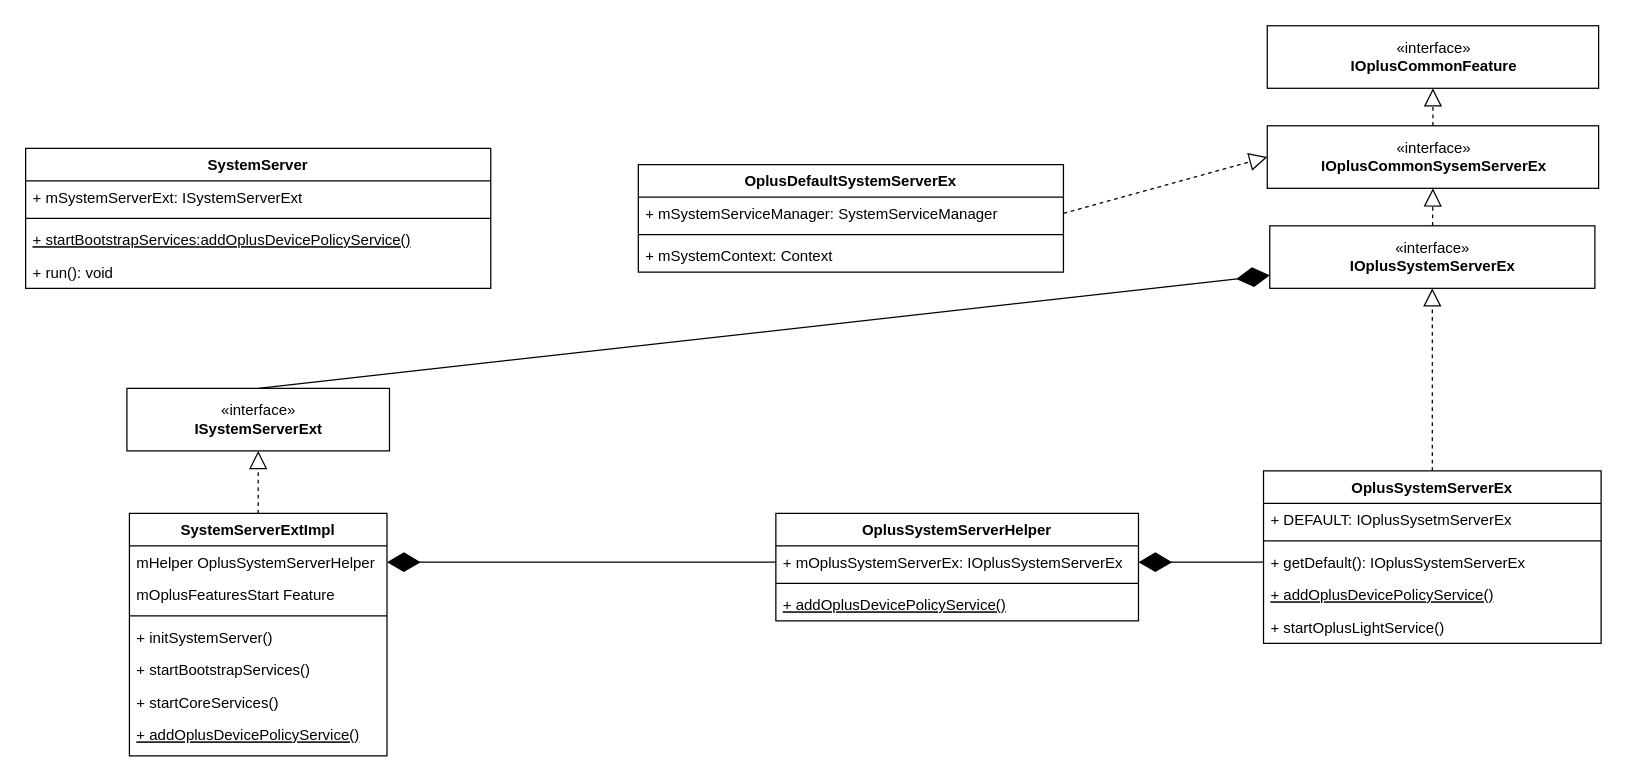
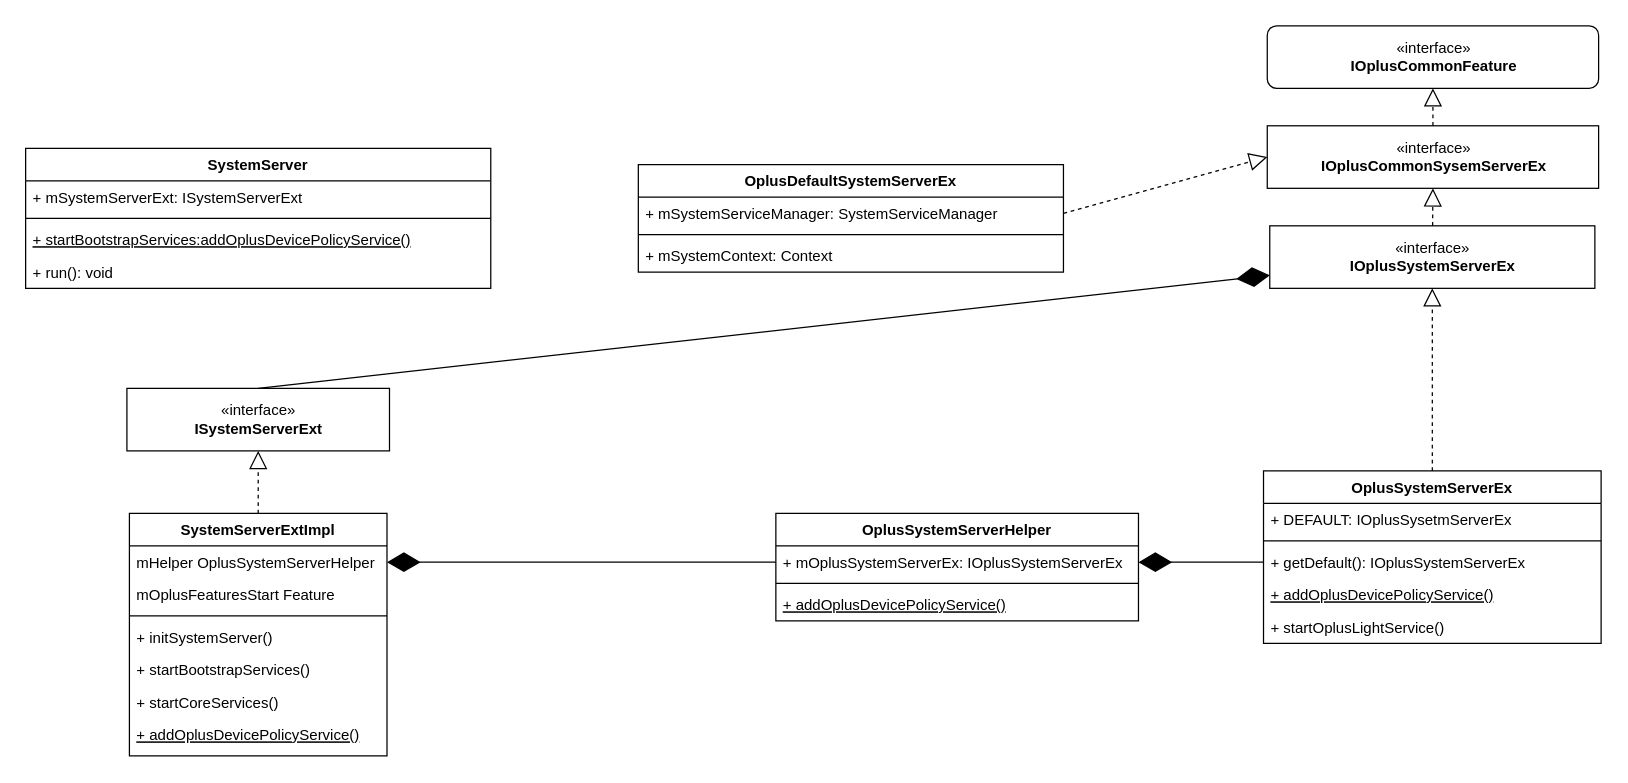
(1433, 57) -> (1433, 57)
